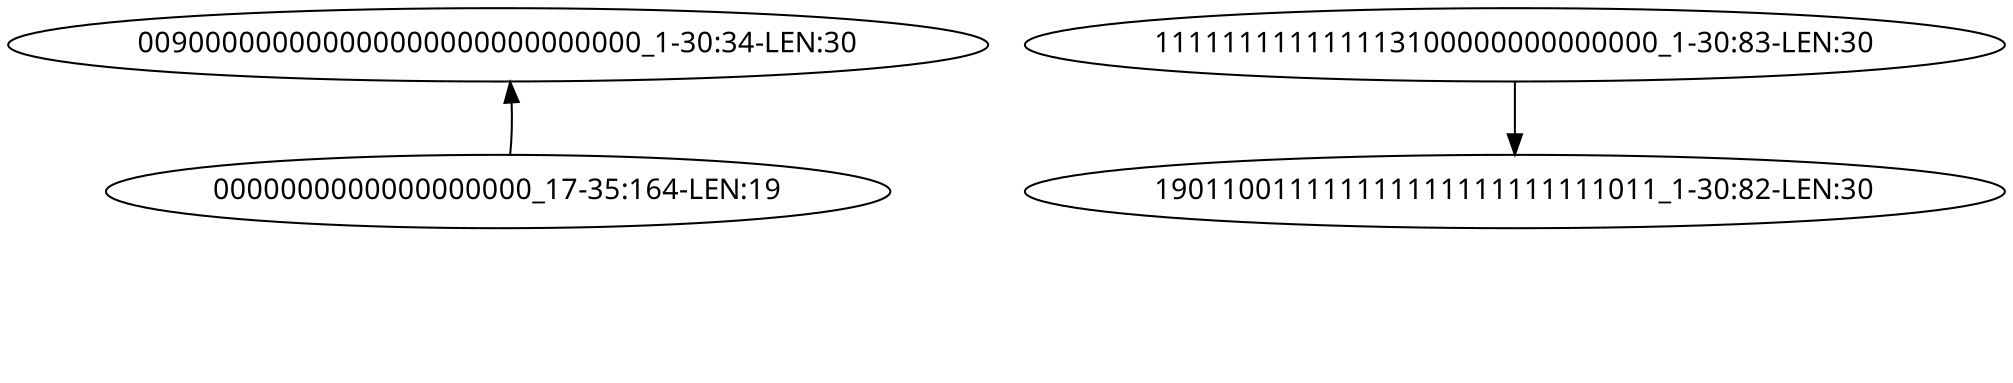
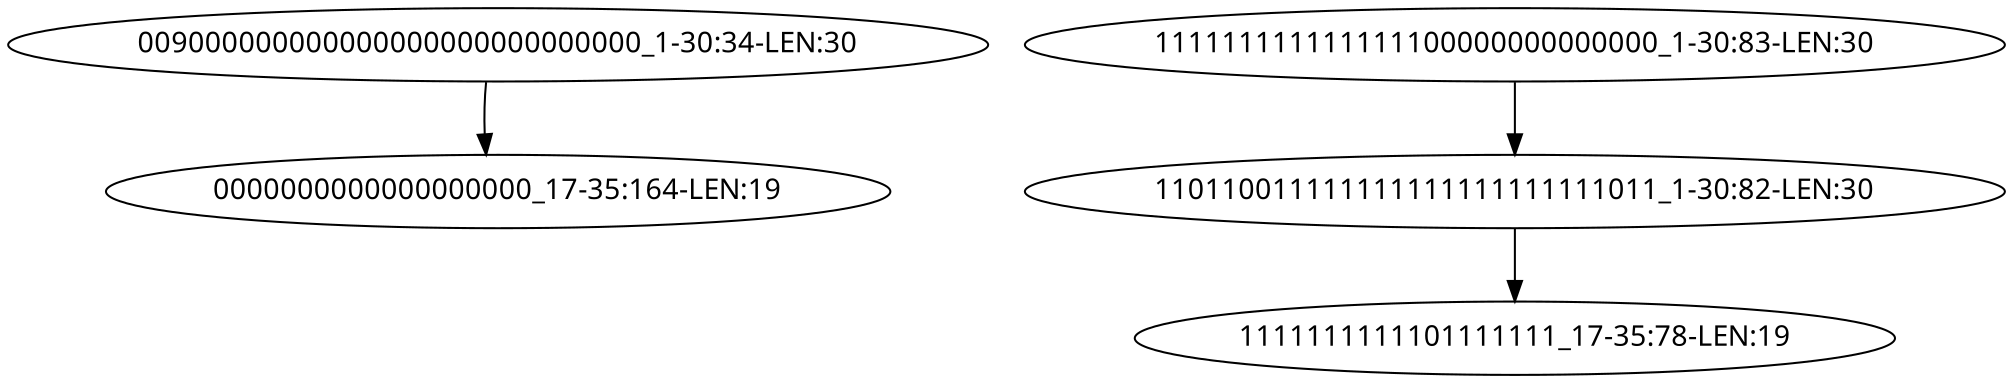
(1515, 45) -> (1515, 45)
(512, 129) -> (485, 108)
(1515, 192) -> (1515, 192)
none -> (1515, 338)
